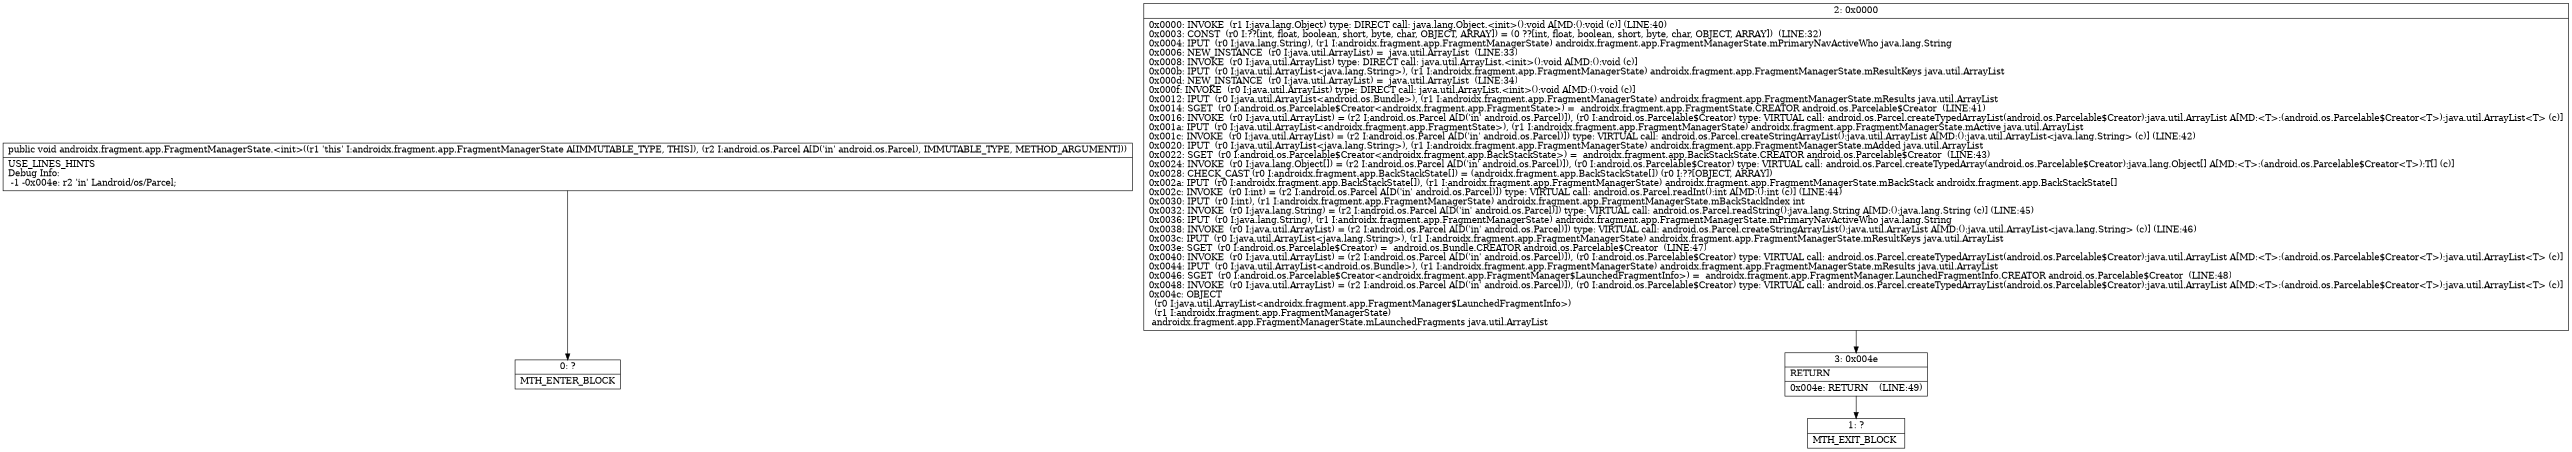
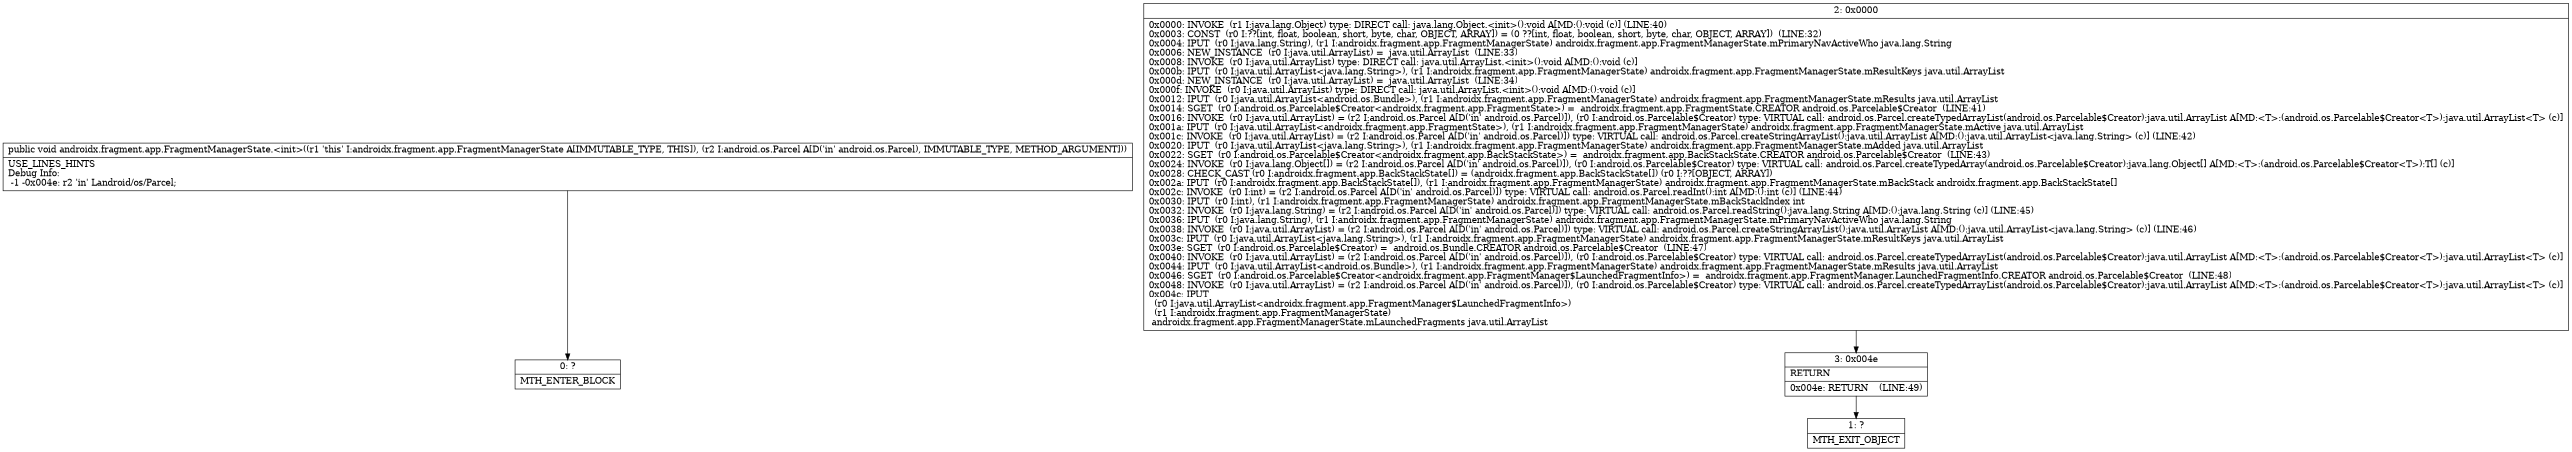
(1188, 295) -> (1182, 295)
(1855, 440) -> (1856, 440)
